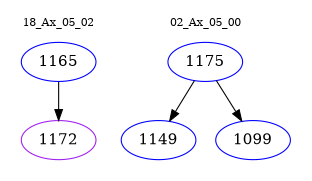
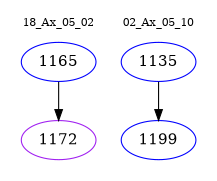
(206, 23) -> (159, 23)
(205, 62) -> (159, 62)
(159, 140) -> none
(253, 140) -> (159, 140)
